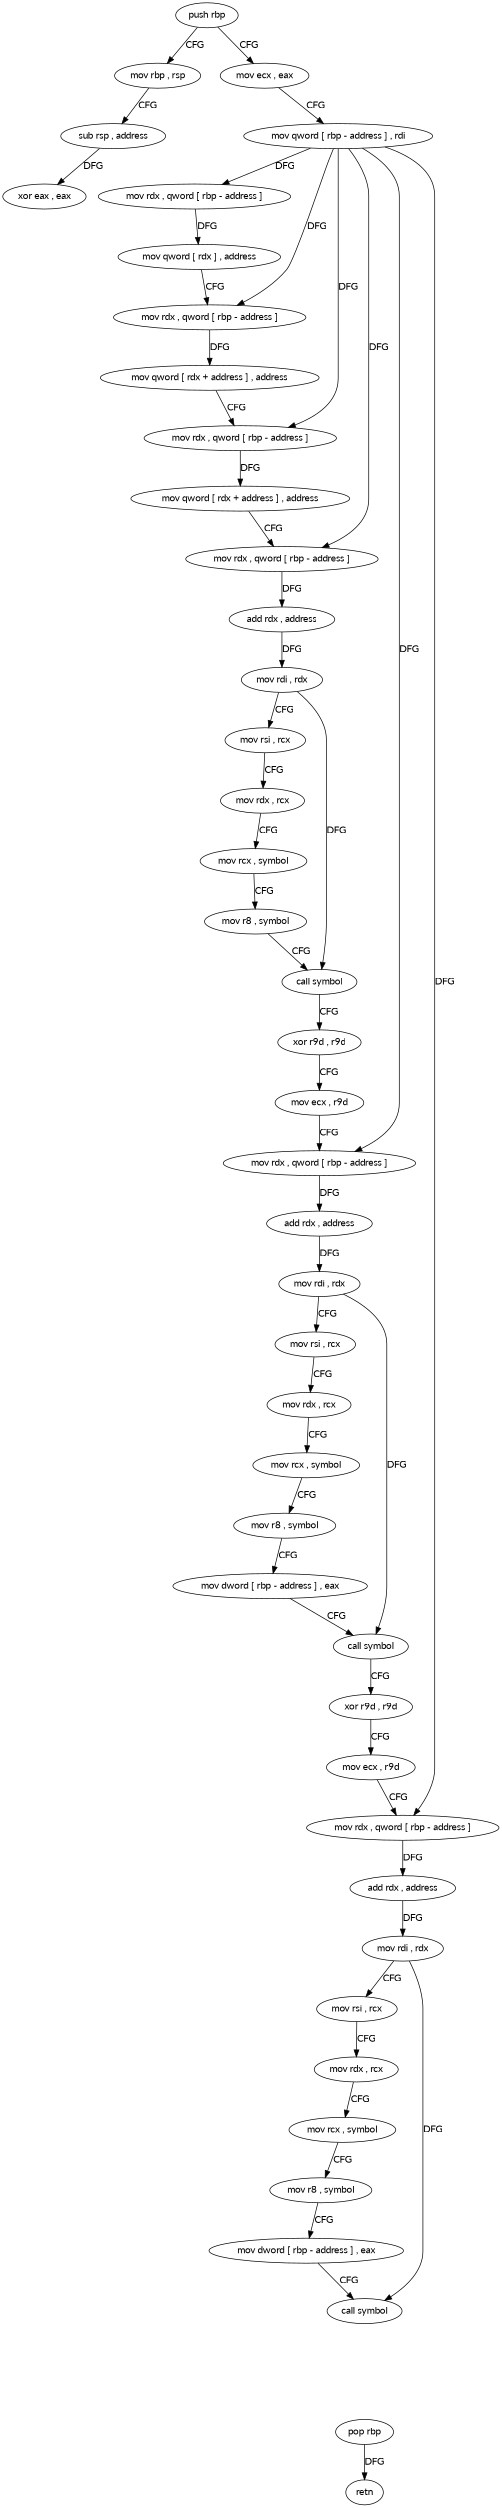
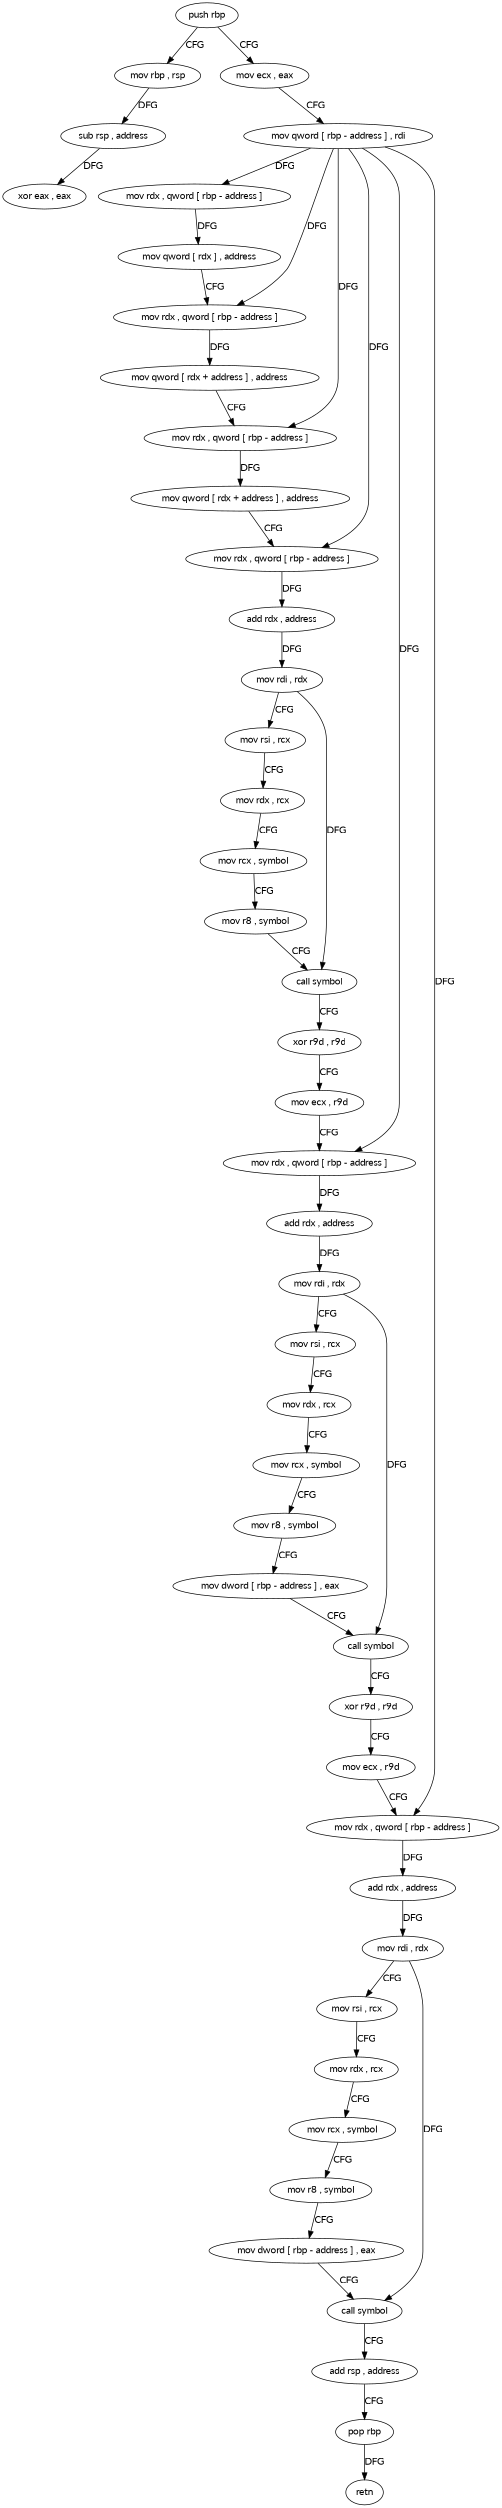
(148, 106) -> (148, 106)
none -> (365, 2372)
